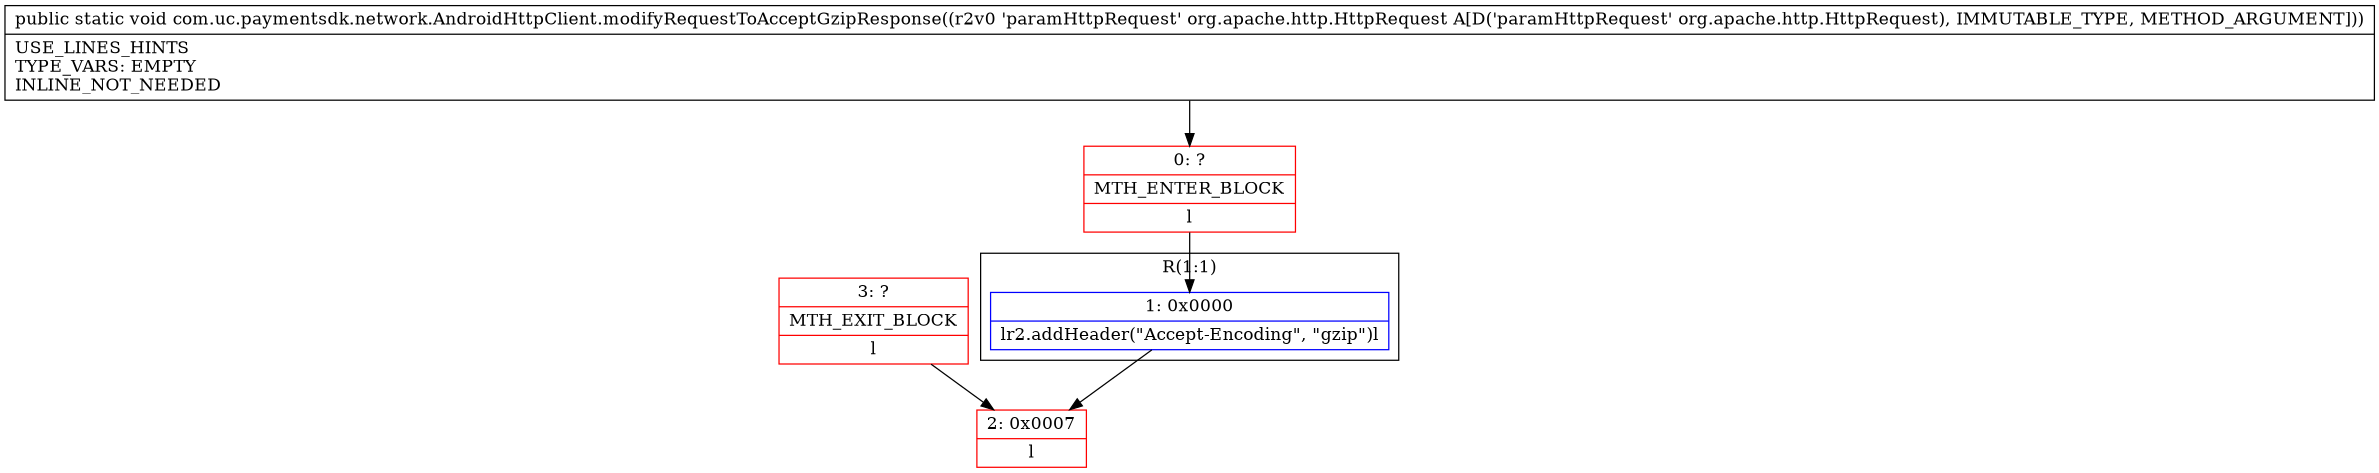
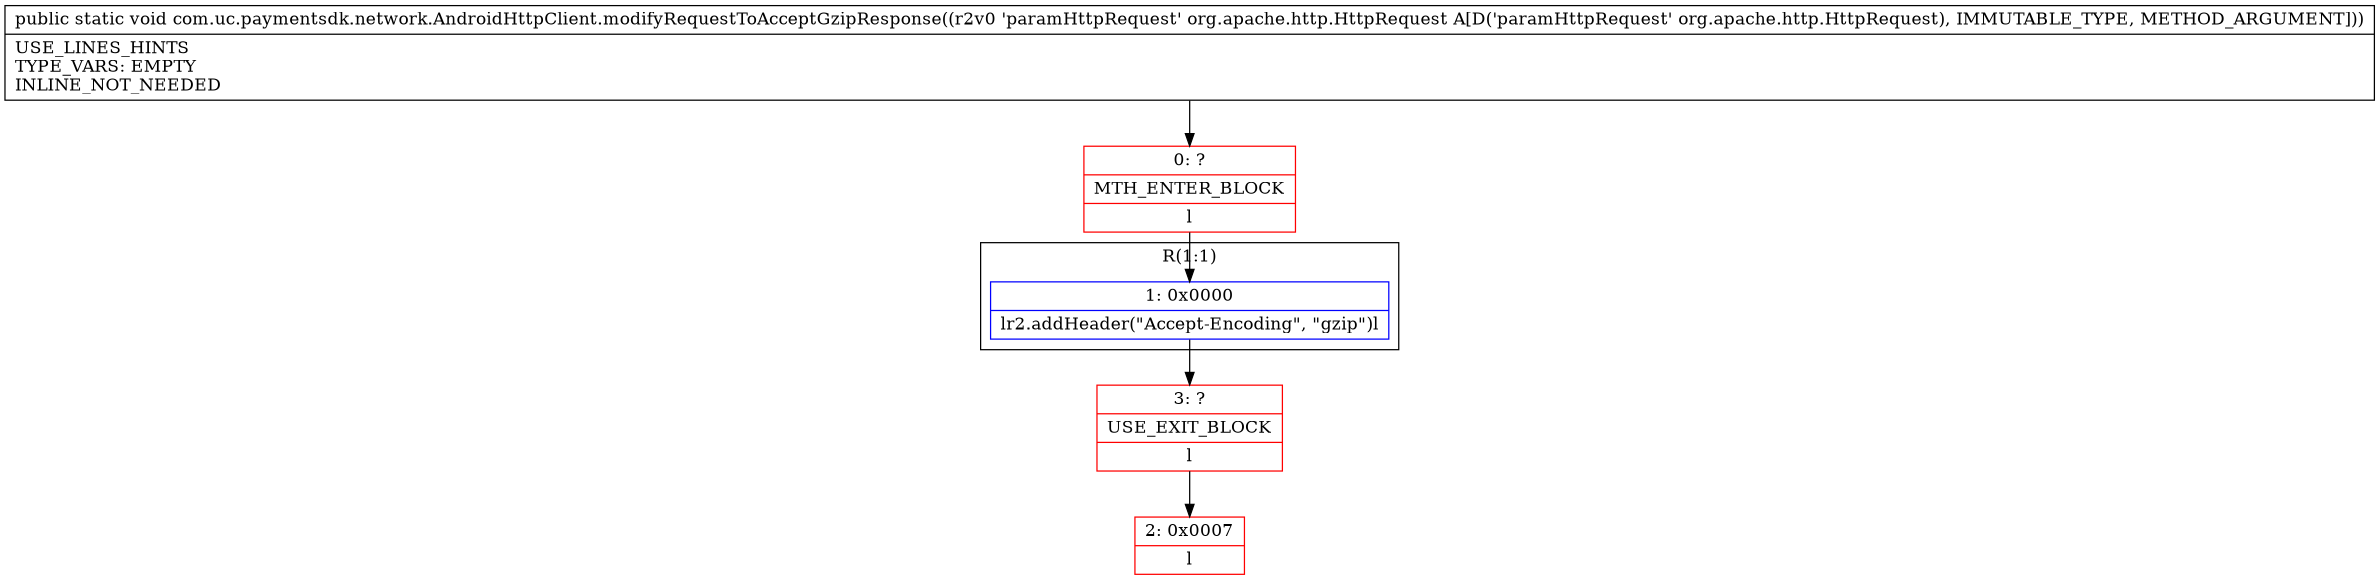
(874, 320) -> (1190, 427)
(1116, 376) -> (1190, 358)
